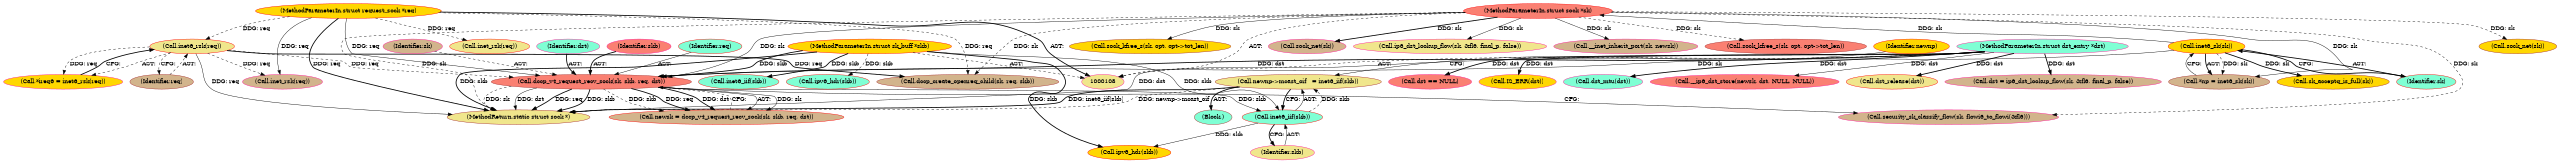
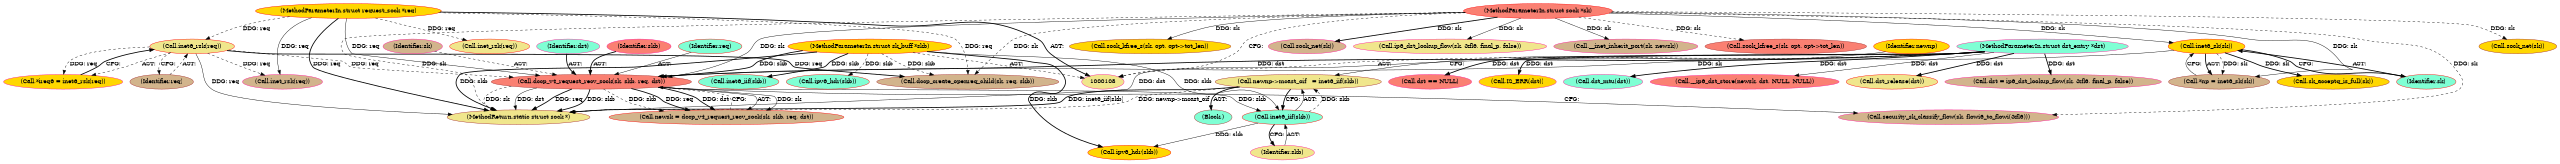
(1889, 30) -> (1889, 23)
(1257, 46) -> (1257, 46)
none -> (905, 66)
